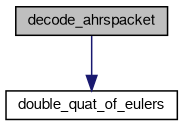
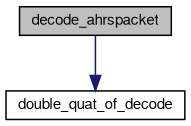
(92, 105) -> (95, 105)
